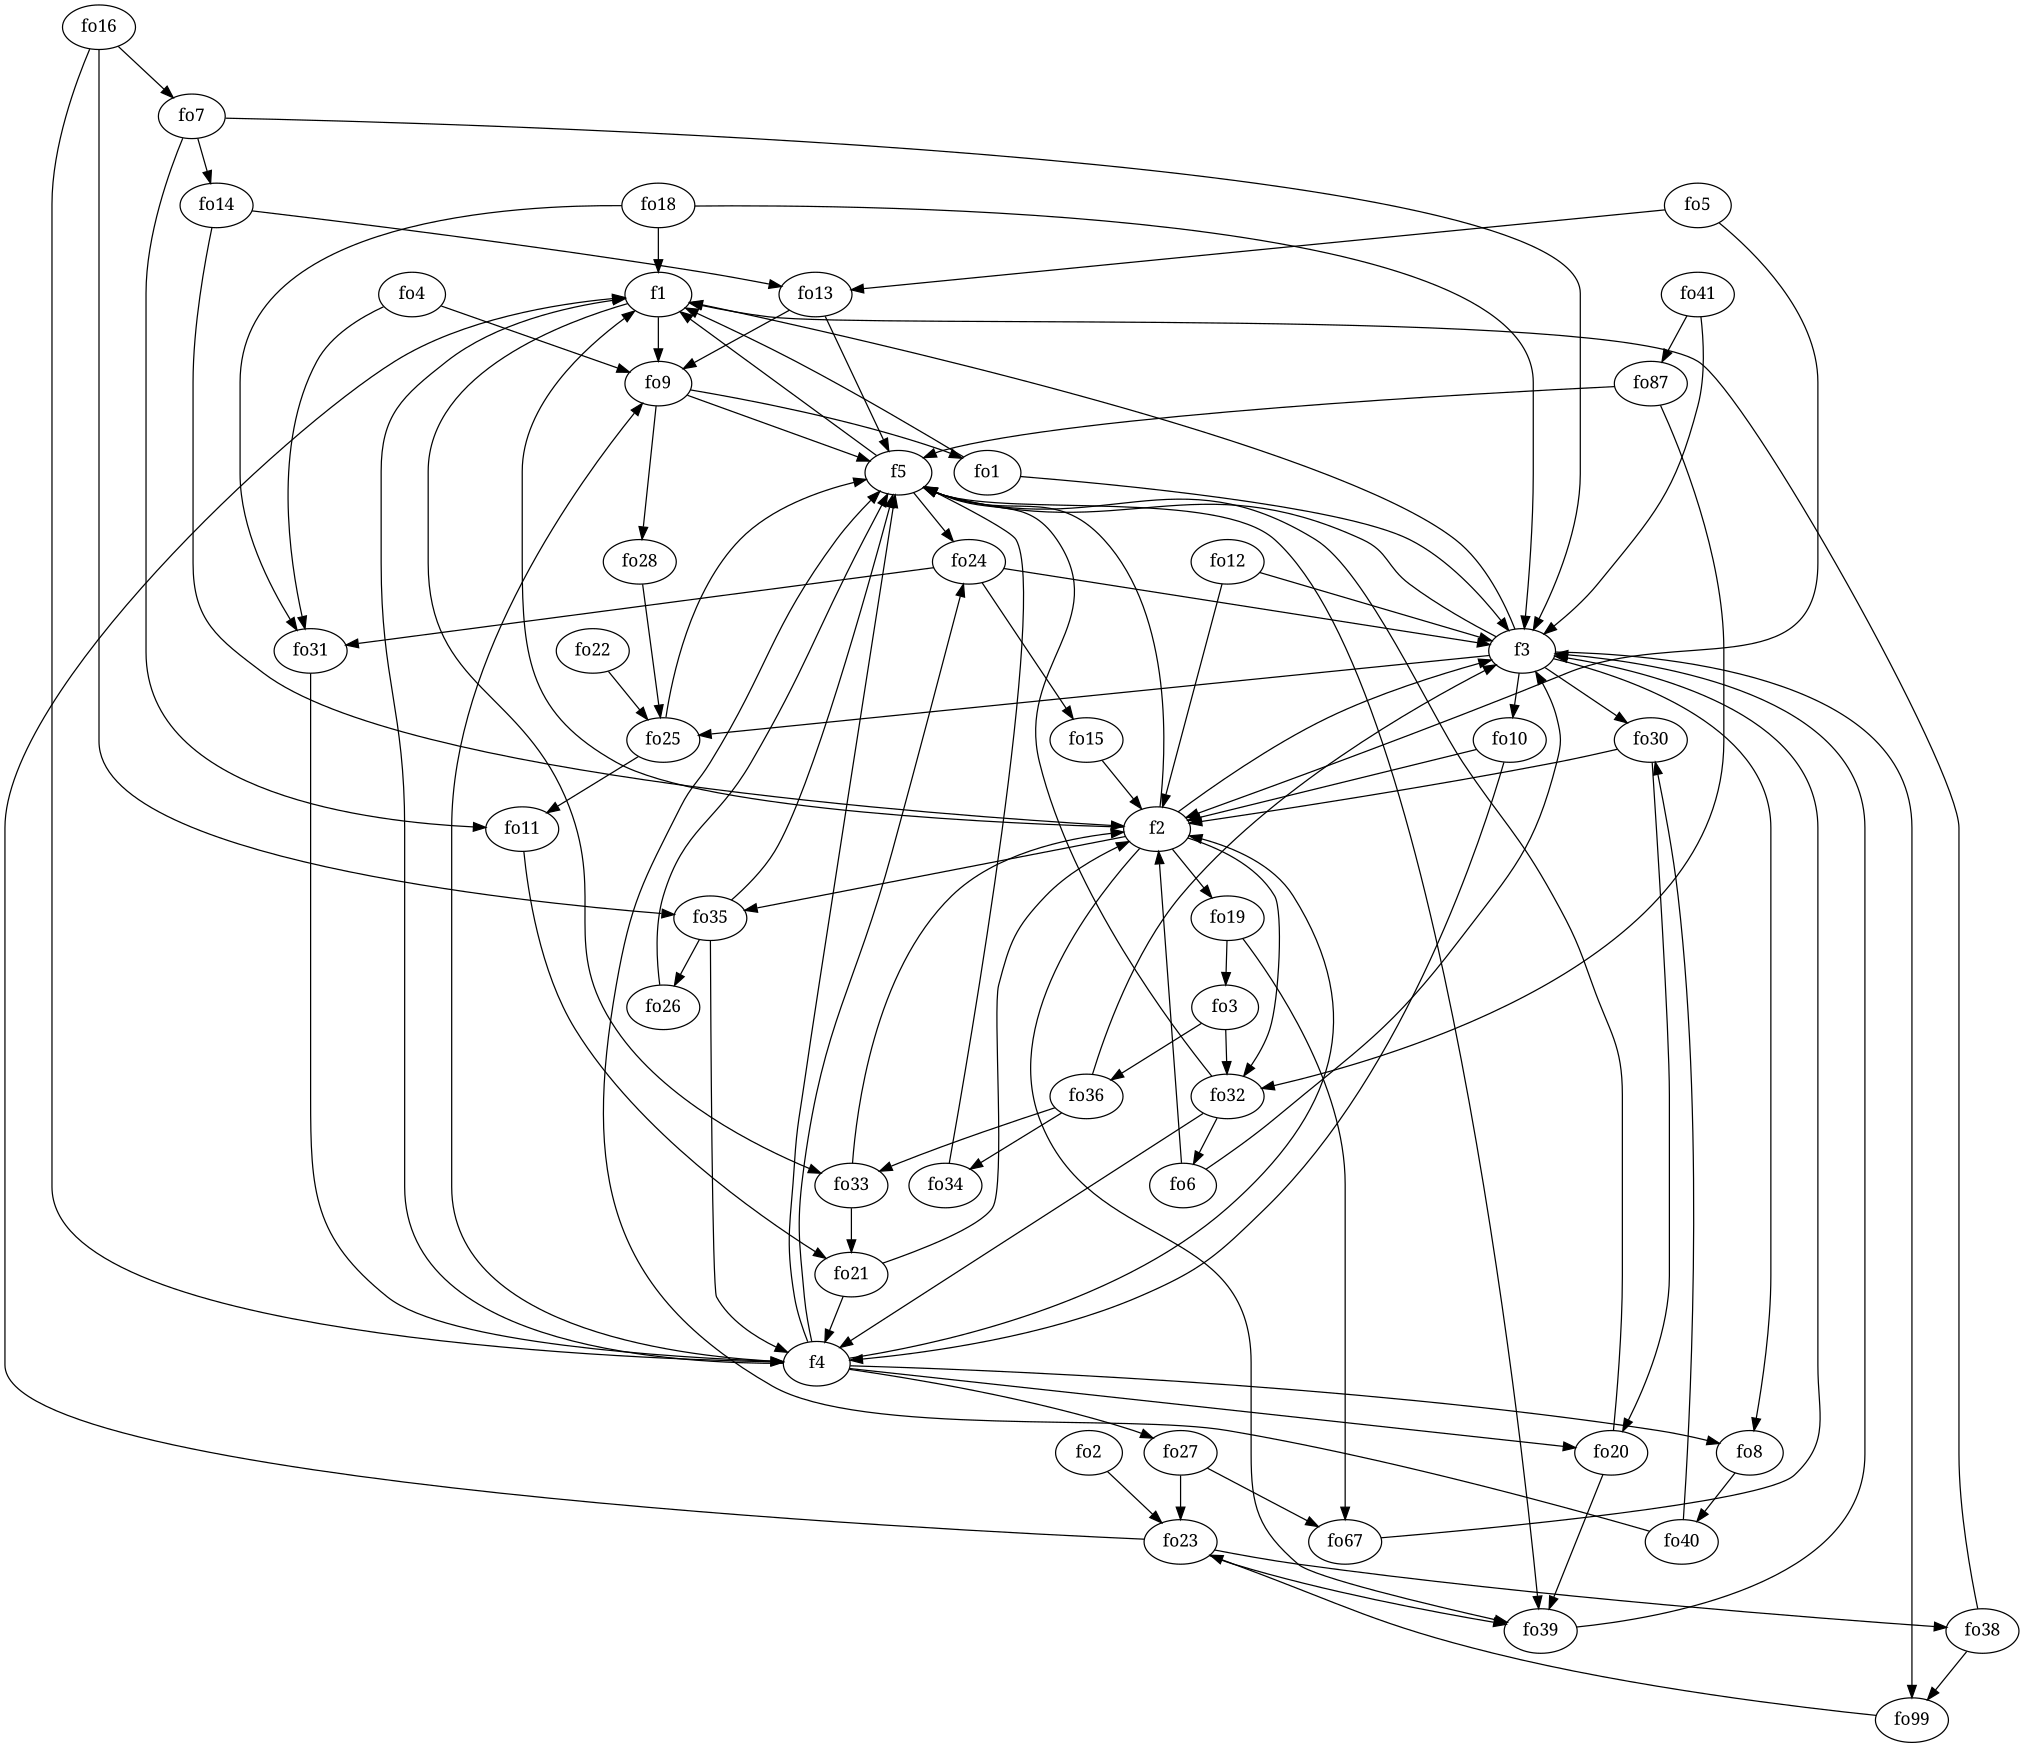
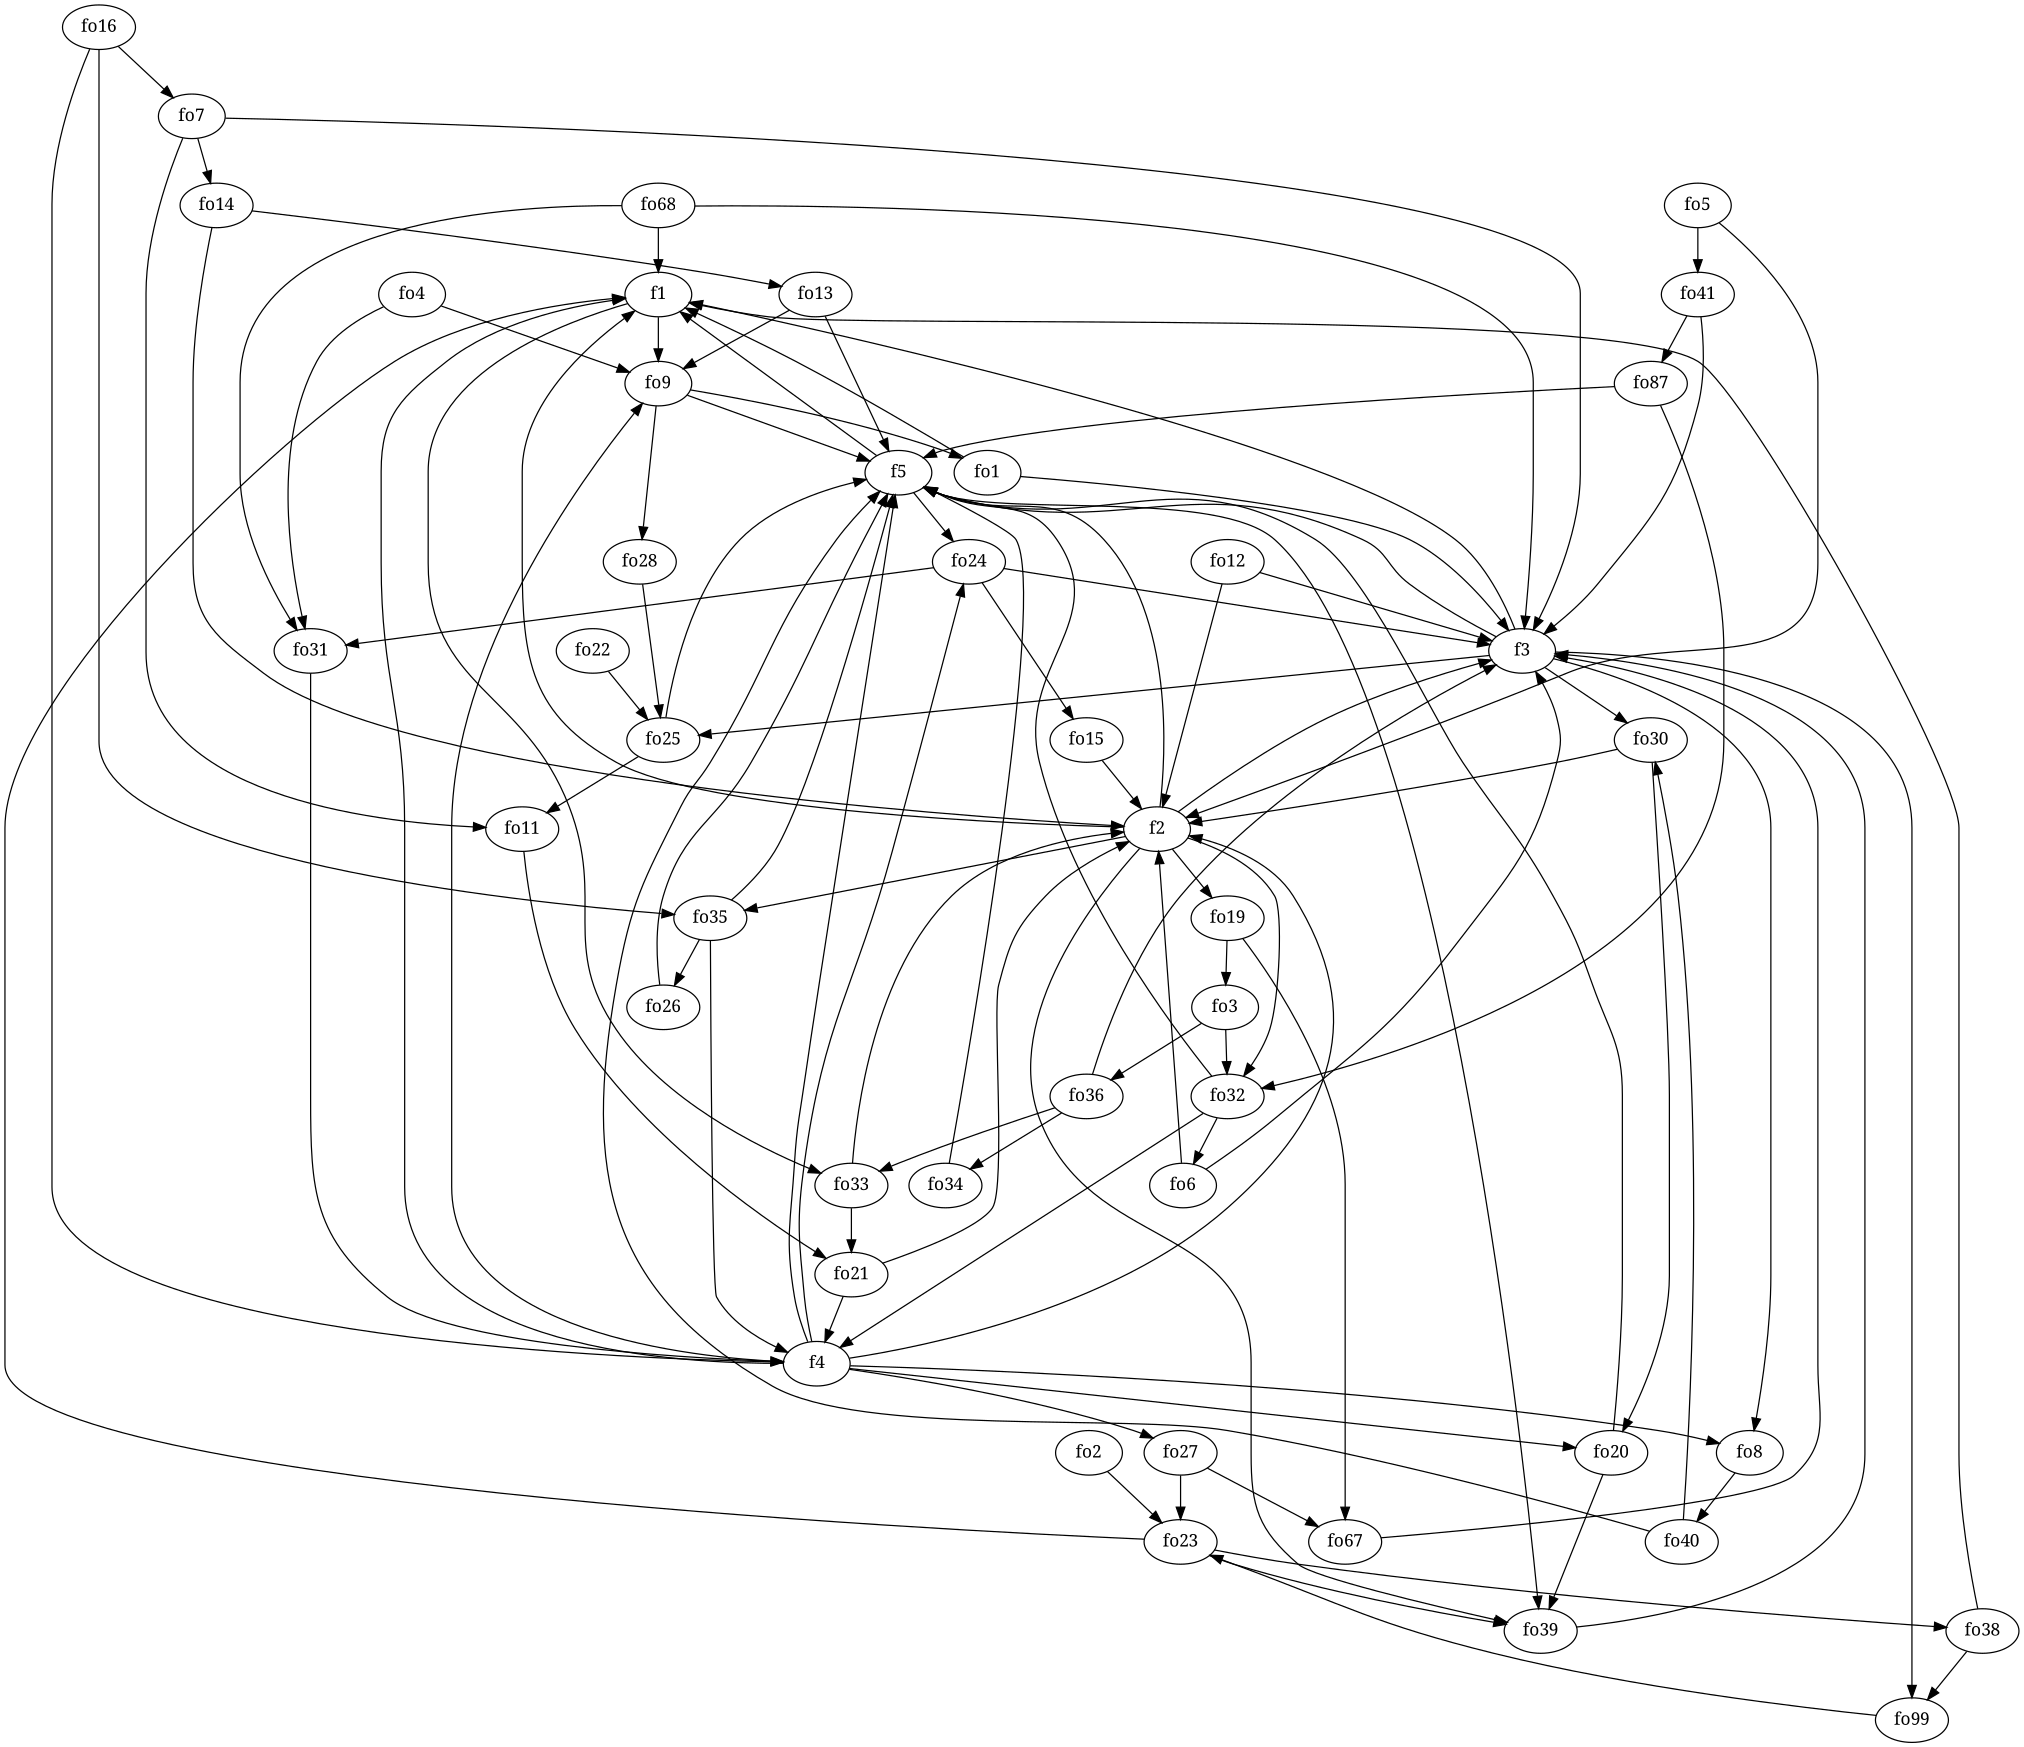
(658, 205) -> (658, 205)
(1244, 251) -> (1698, 244)
(1510, 740) -> none
